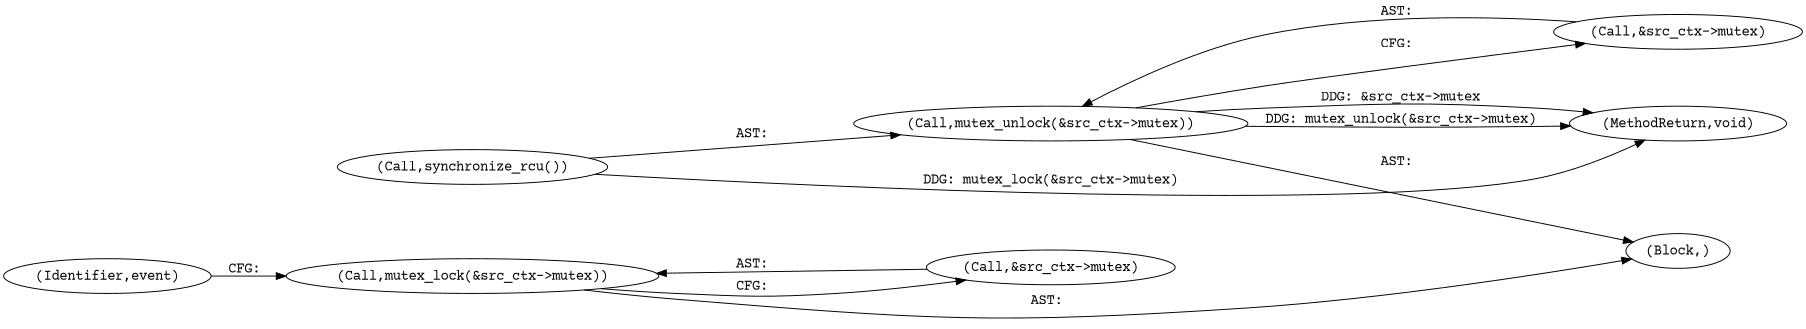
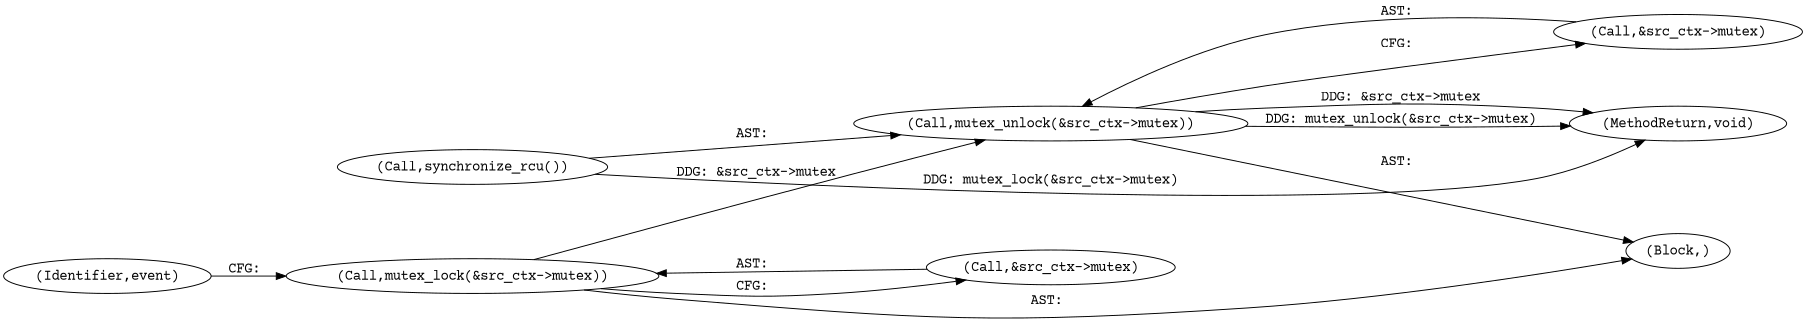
none -> (754, 200)
